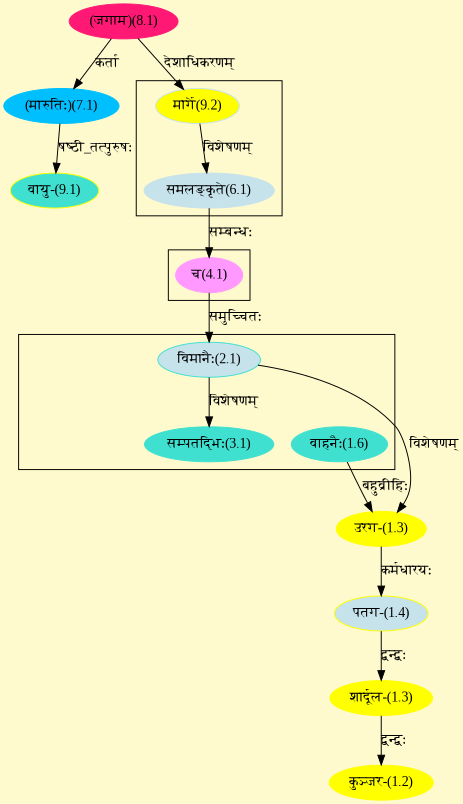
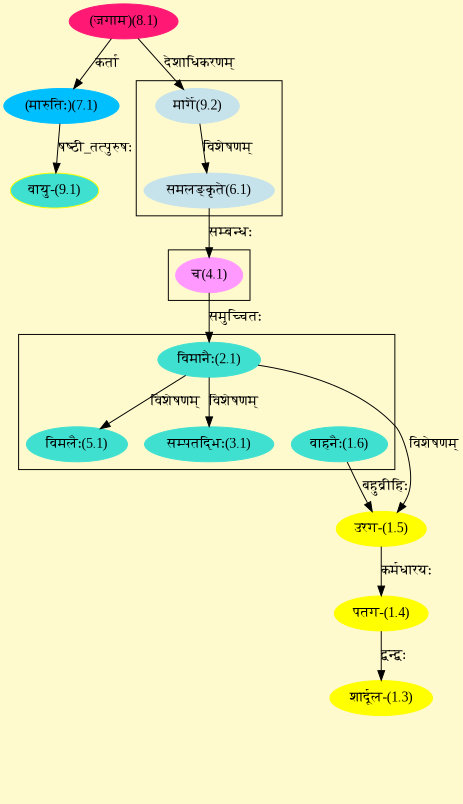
(197, 106) -> (197, 106)
(209, 360) -> (209, 360)
none -> (77, 444)
(381, 529) -> (381, 529)
(381, 613) -> (381, 613)
(381, 783) -> none
